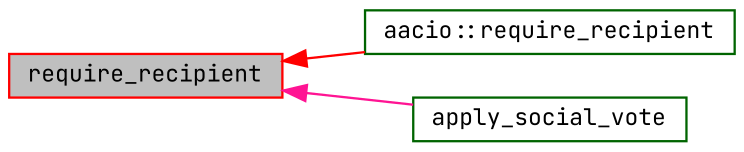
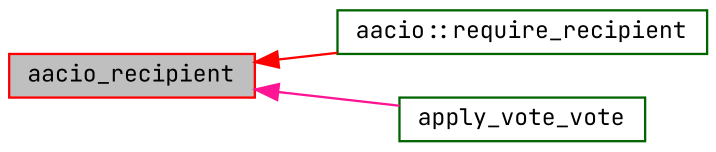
(146, 76) -> (132, 76)
(550, 119) -> (522, 119)
